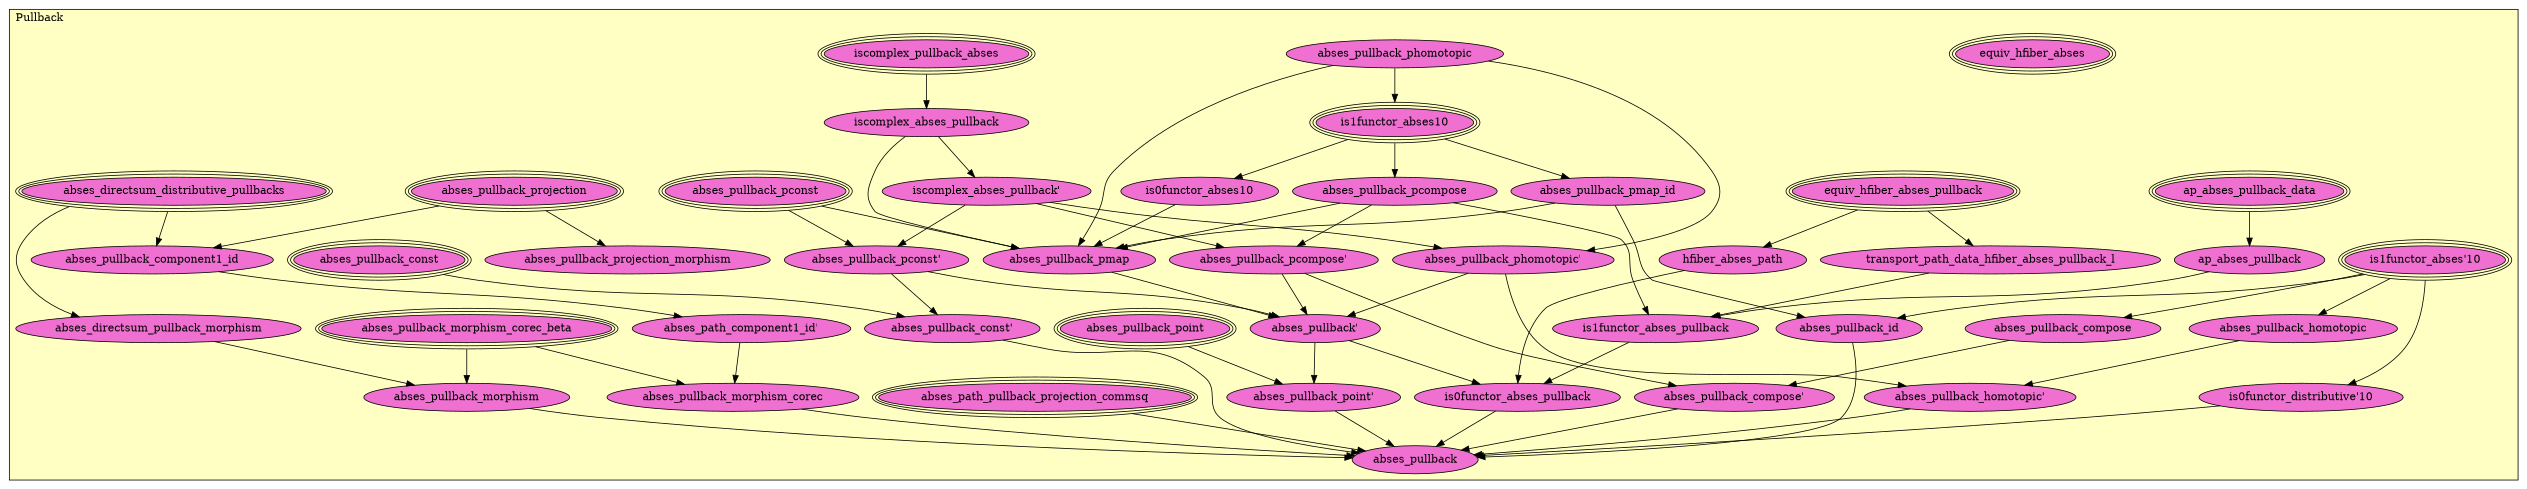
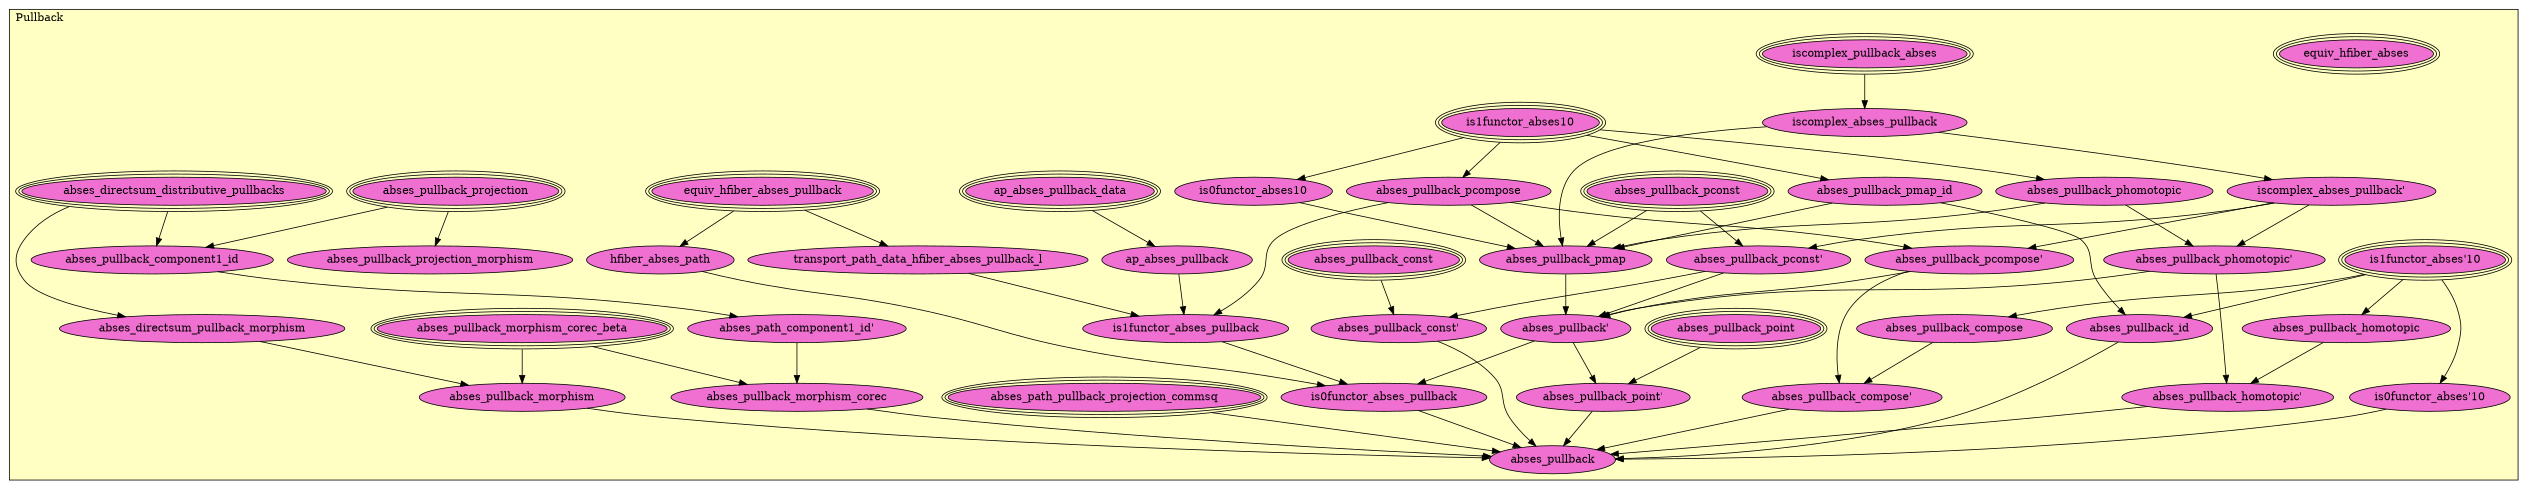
(1395, 81) -> (1818, 151)
(2301, 397) -> (2430, 397)
